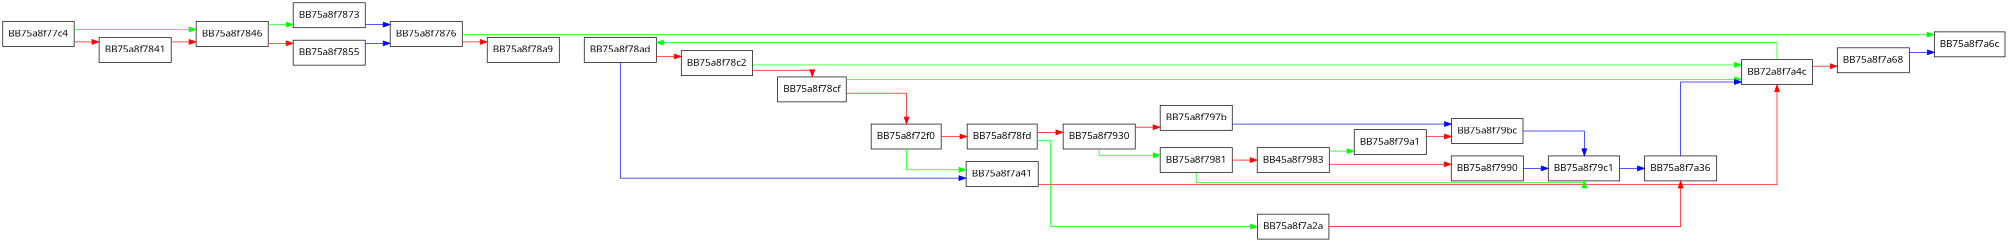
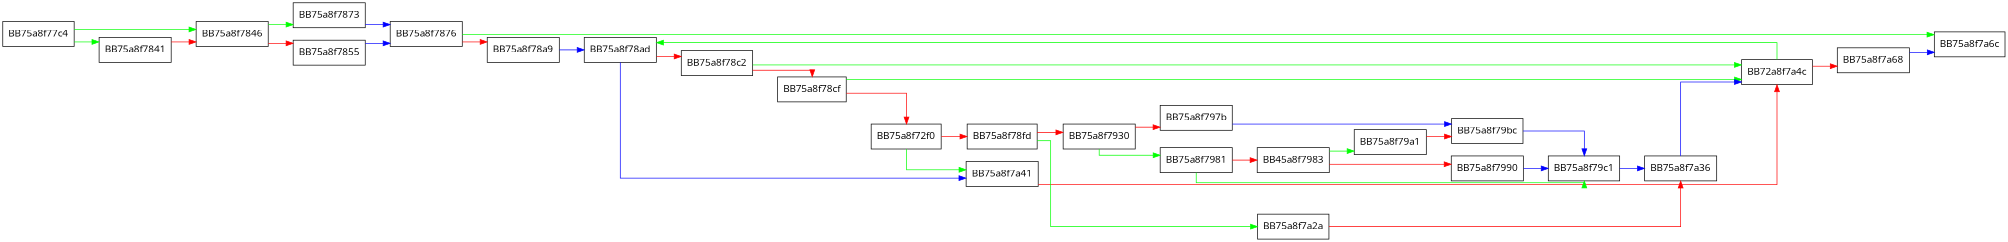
(83, 42) -> (83, 42)
none -> (568, 50)
